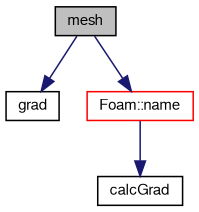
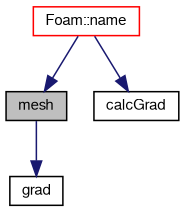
(109, 57) -> (65, 57)
